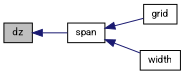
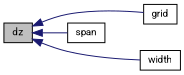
(129, 22) -> (92, 11)
(127, 48) -> (90, 56)
